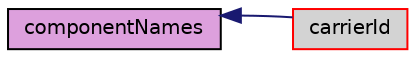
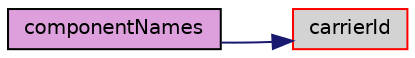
(267, 16) -> (247, 43)
